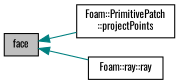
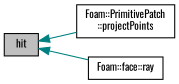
(21, 45) -> (21, 45)
(126, 68) -> (126, 68)
